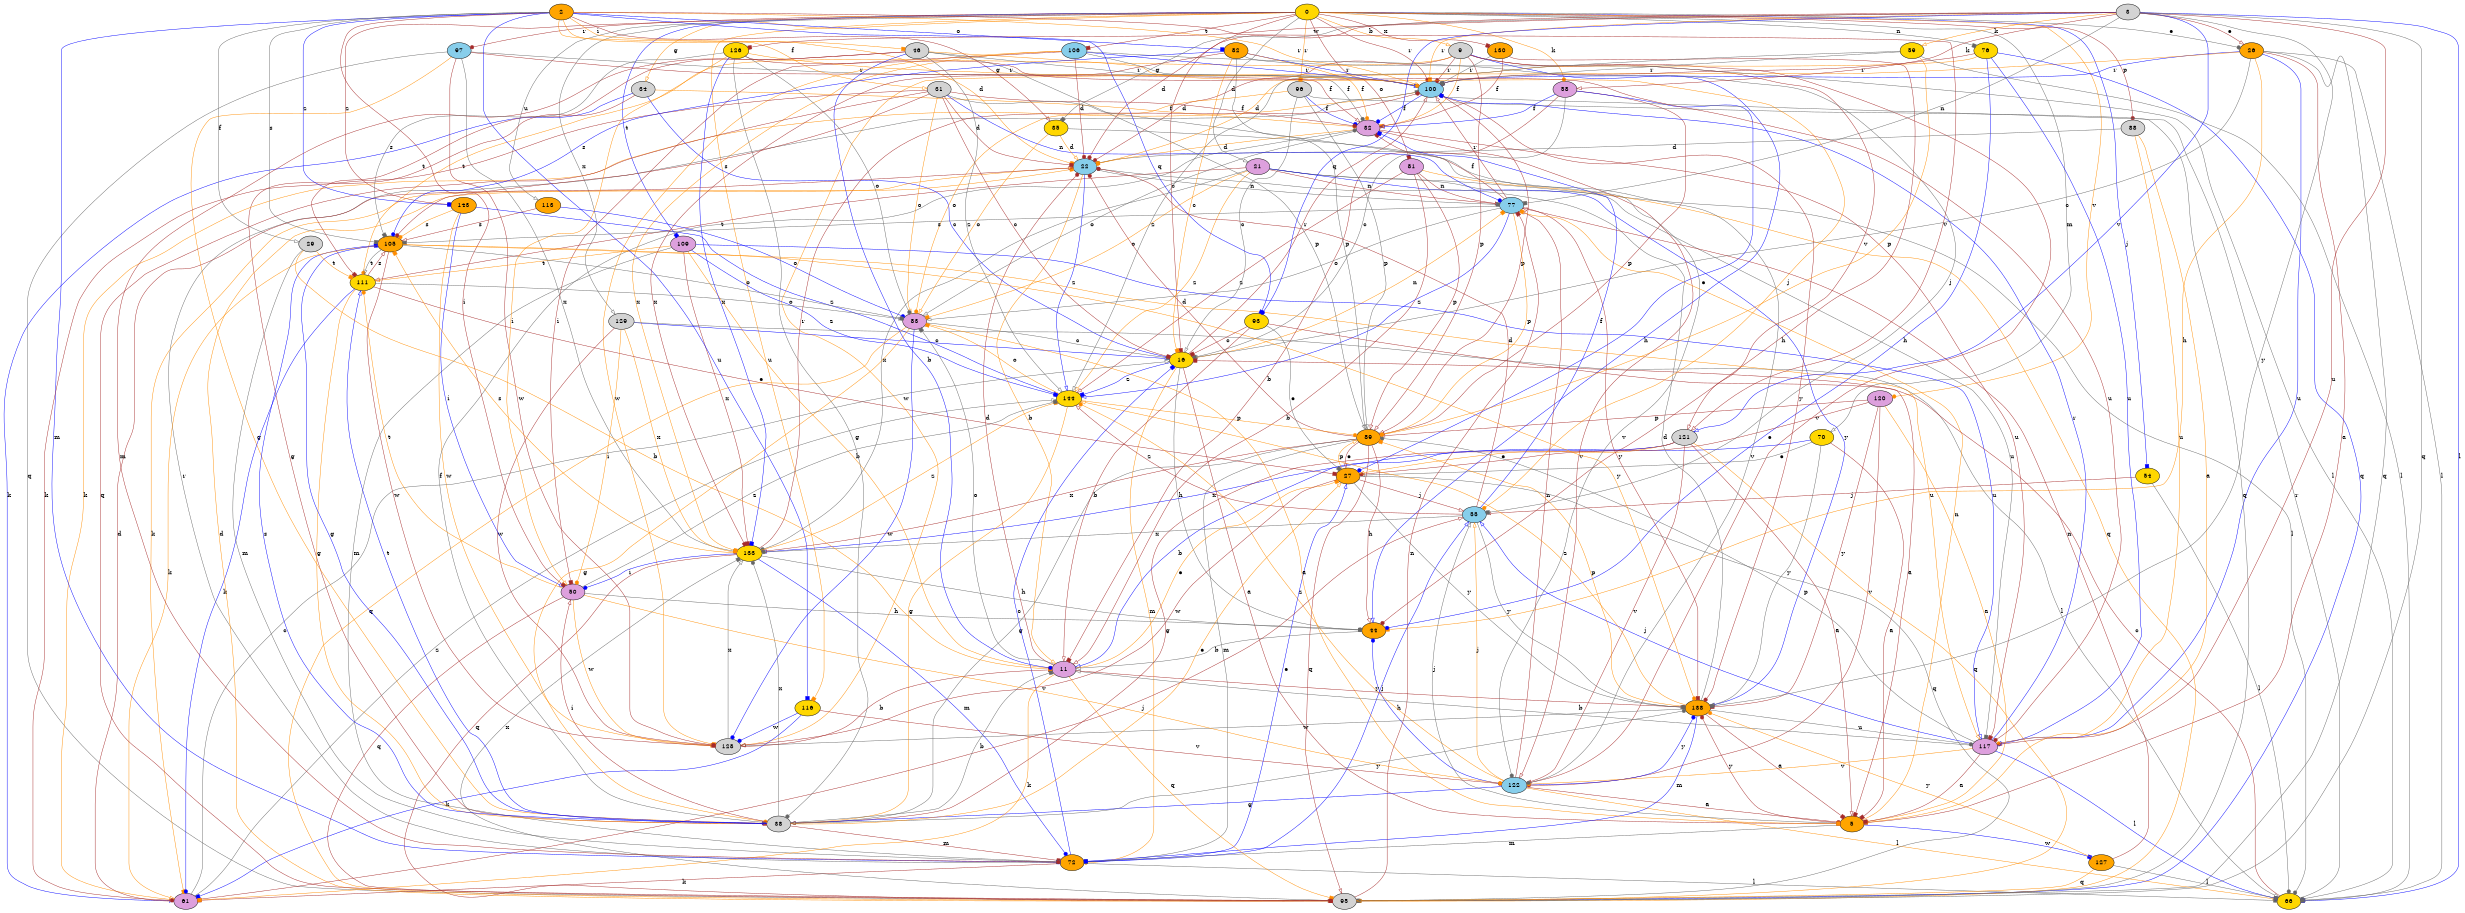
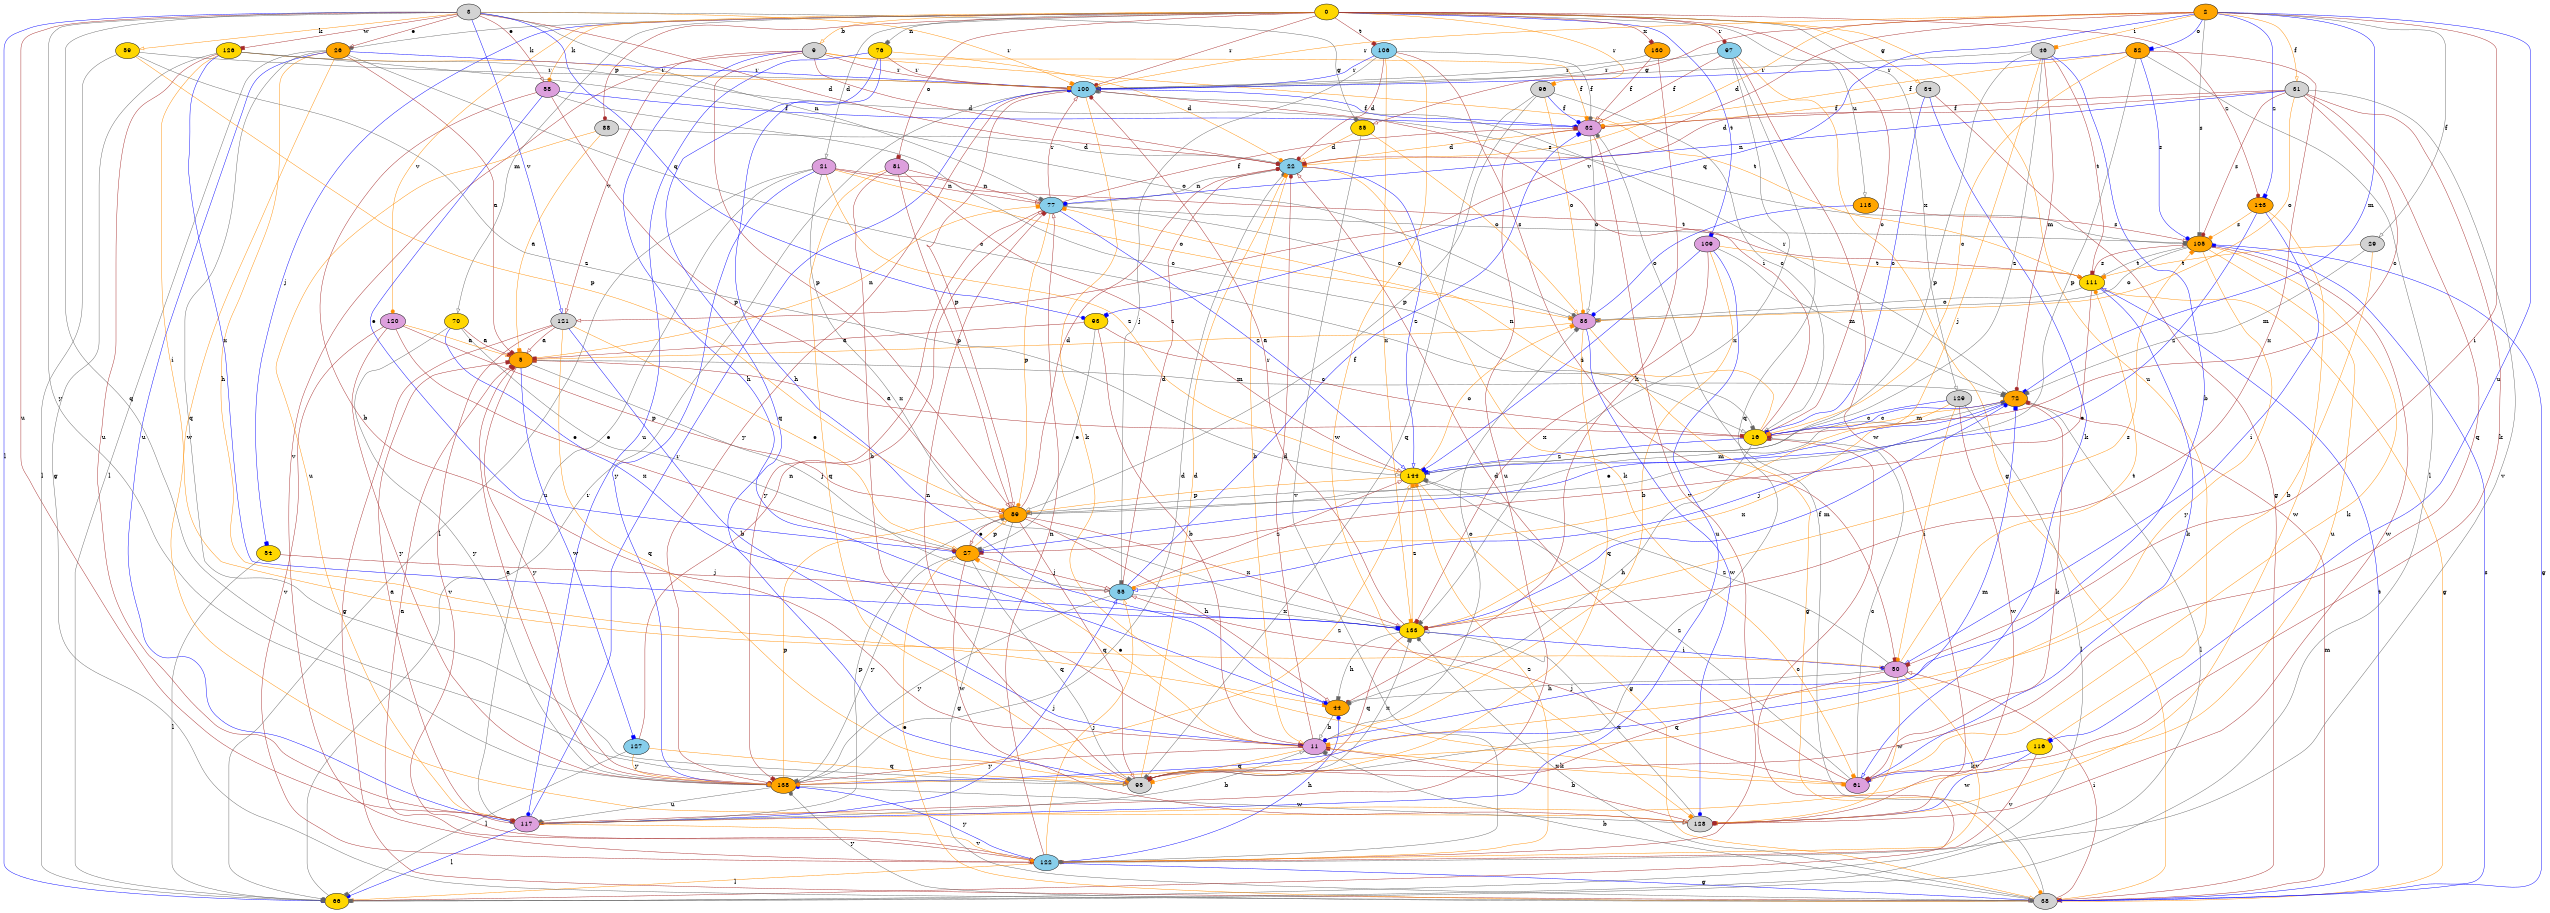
(1306, 225) -> (1764, 263)
(1046, 338) -> none
(2101, 863) -> (636, 747)
